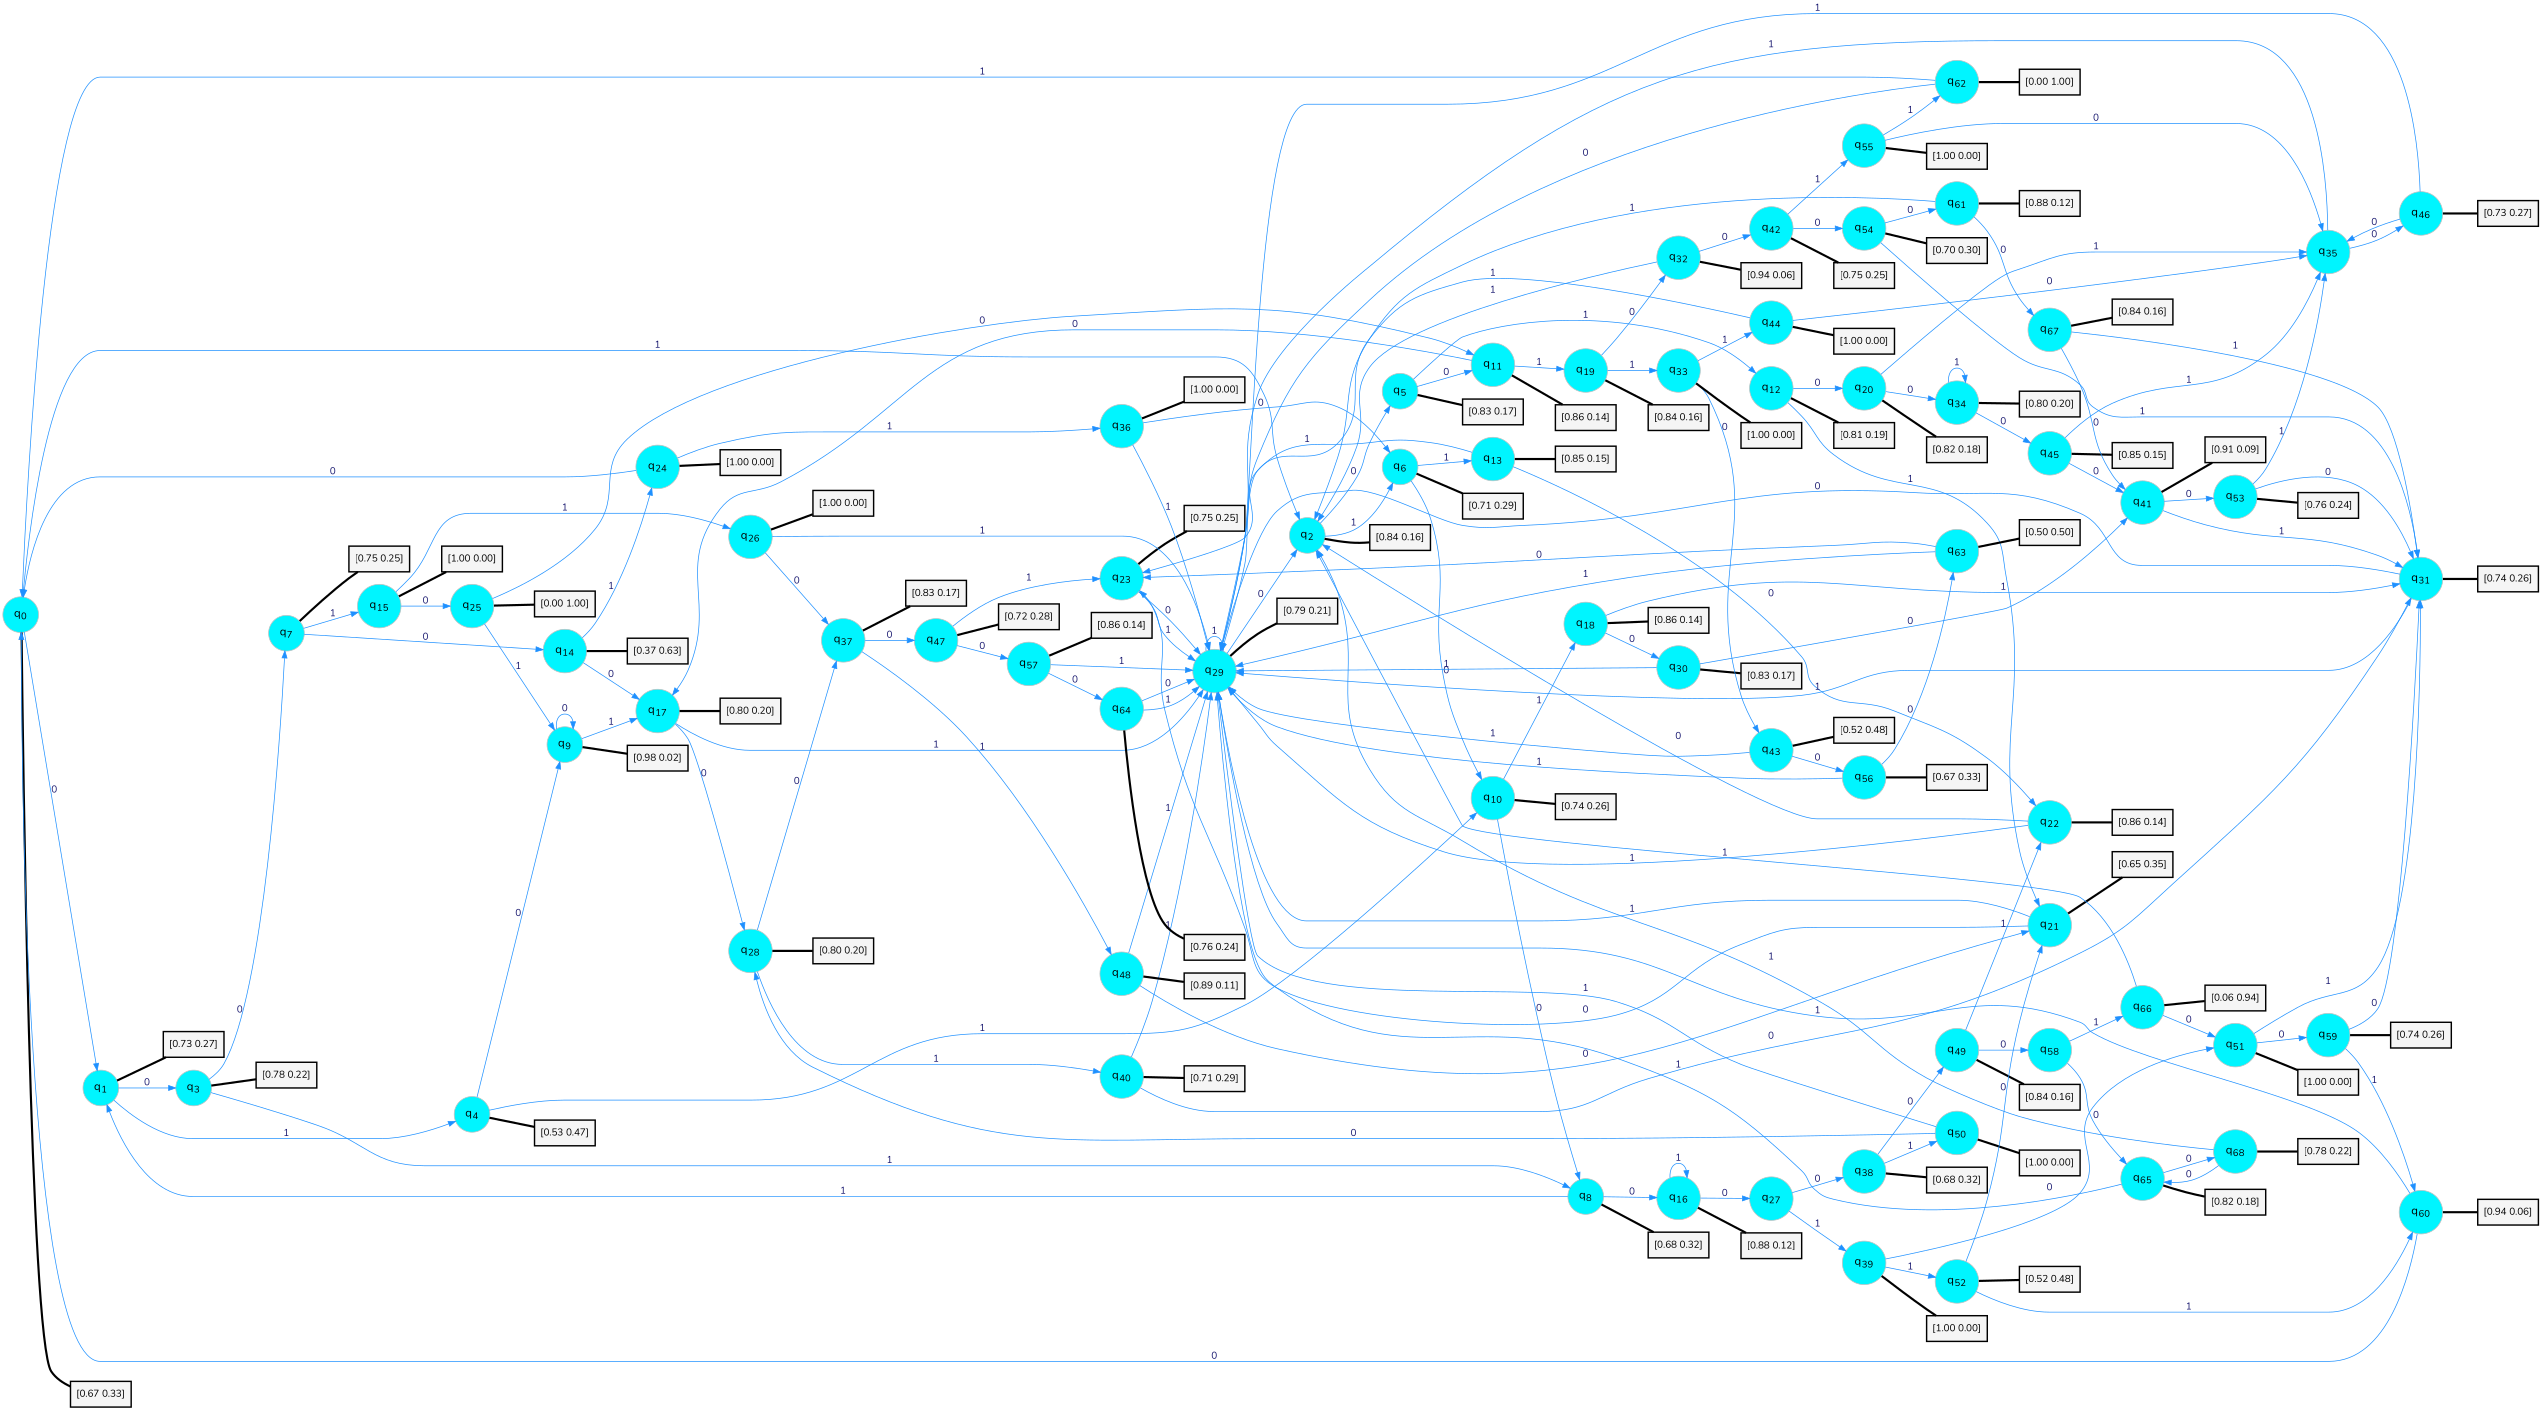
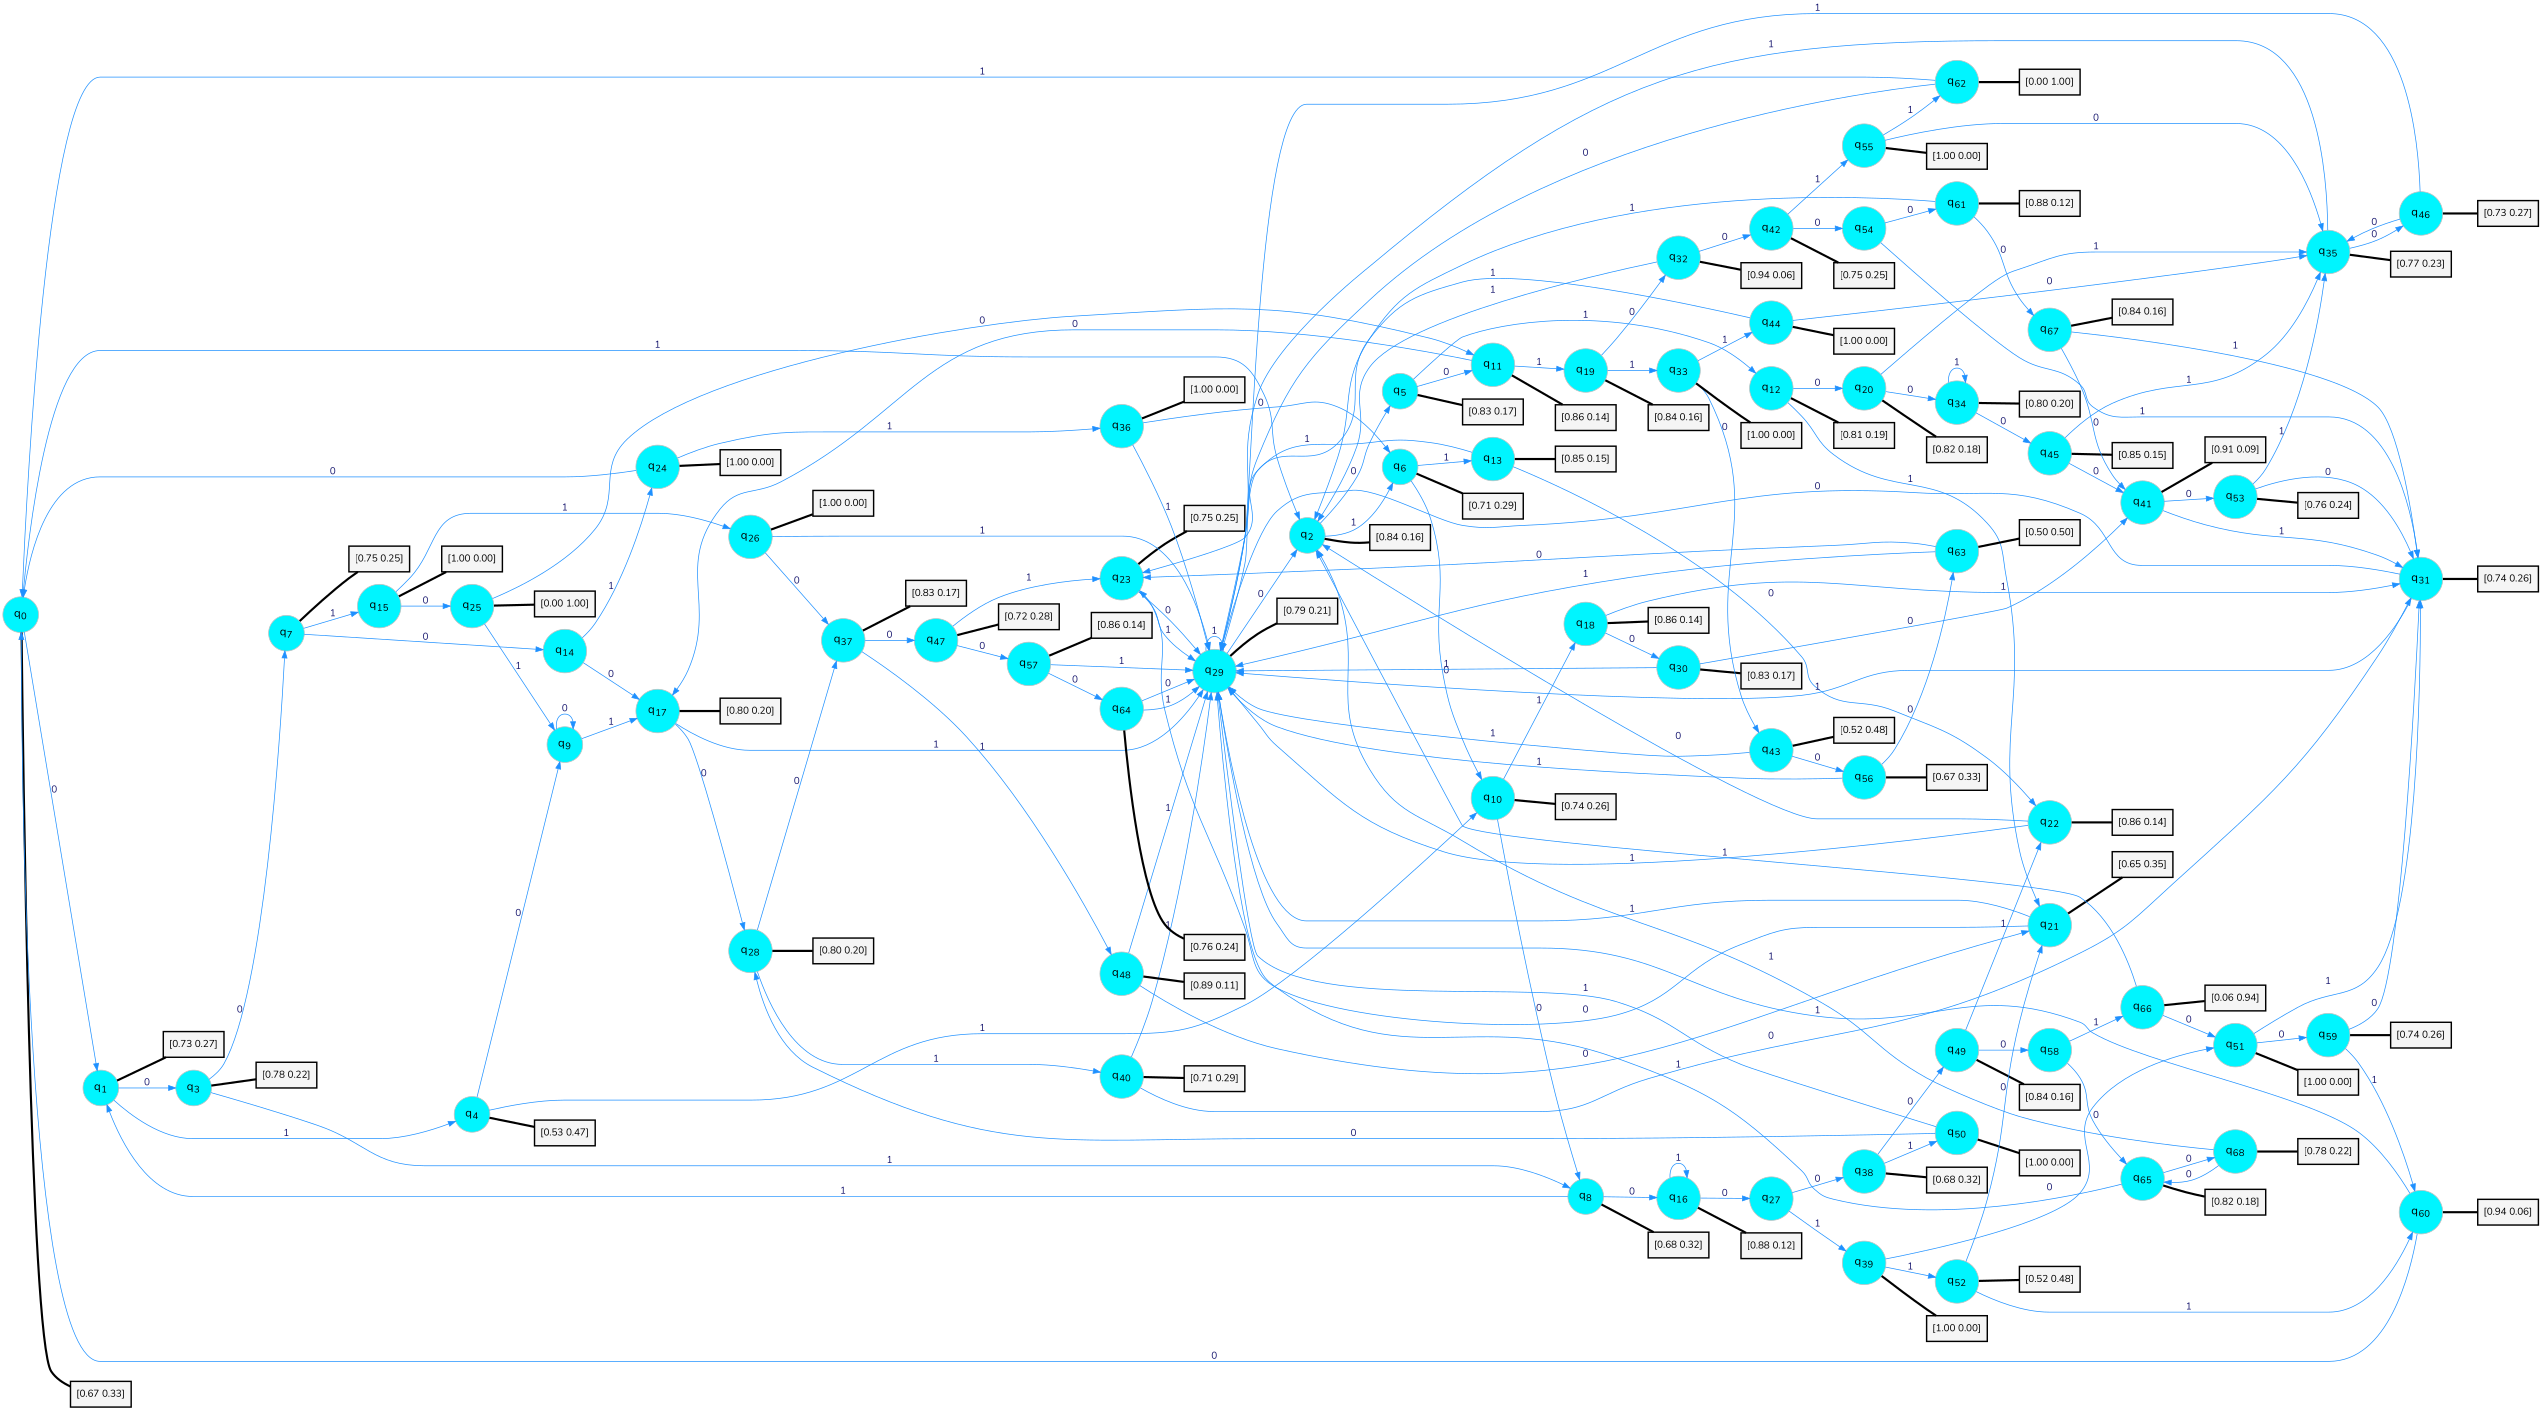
(1957, 251) -> none
none -> (2421, 264)
(658, 651) -> none
(658, 758) -> none
